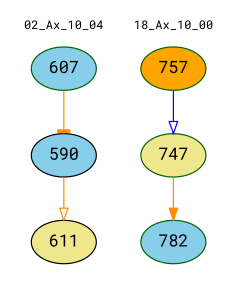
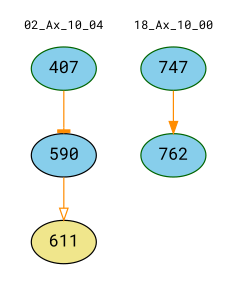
(64, 69) -> (64, 69)
(173, 69) -> none
(173, 155) -> (173, 69)
(173, 242) -> (173, 155)
